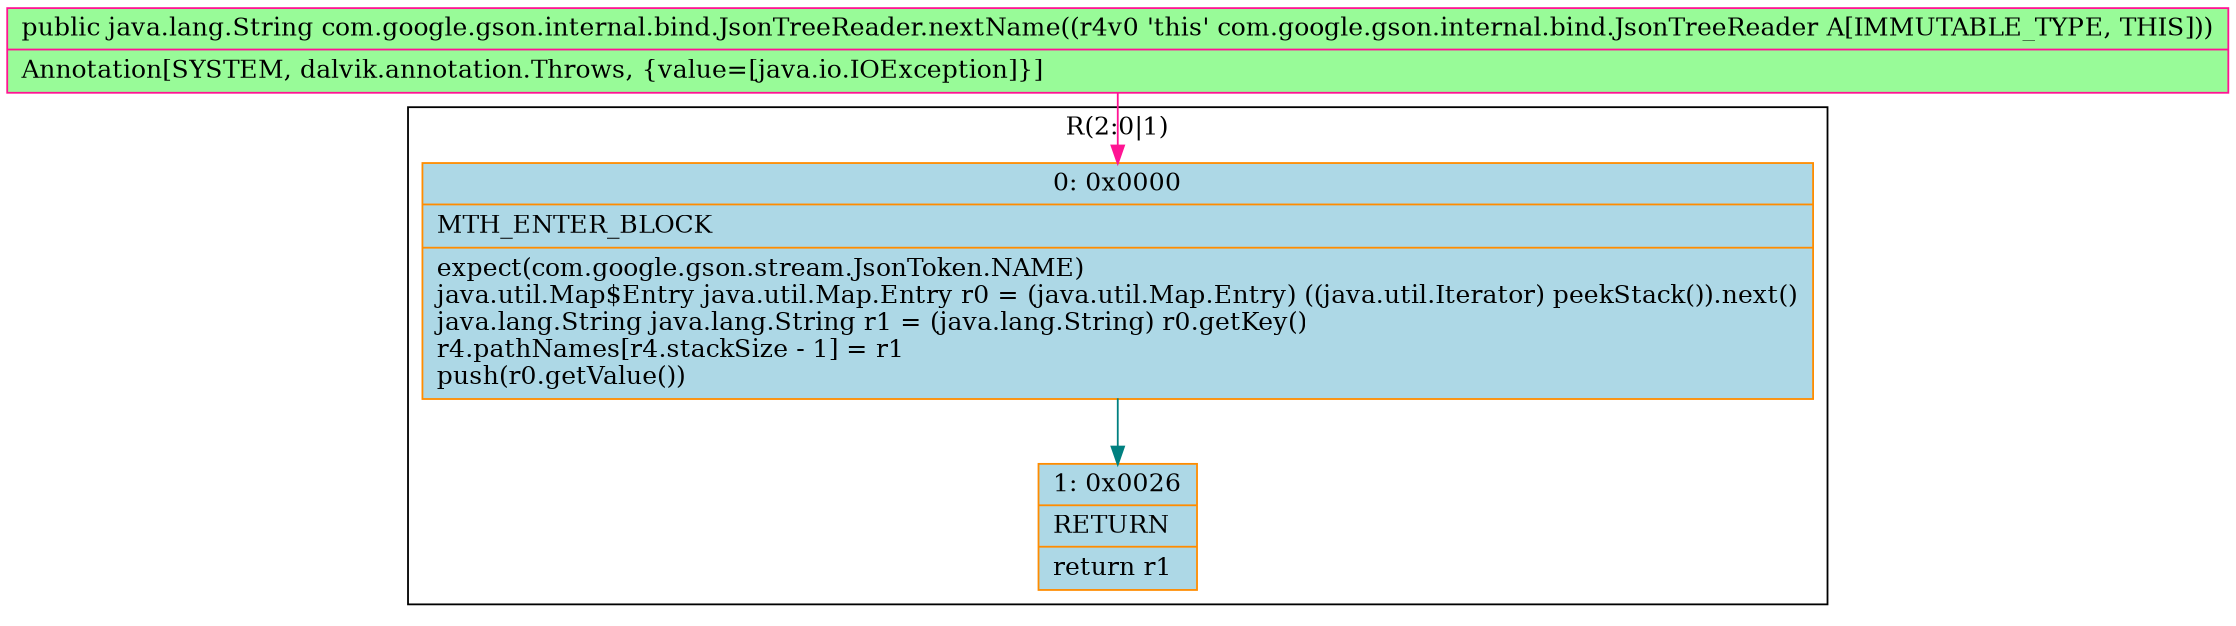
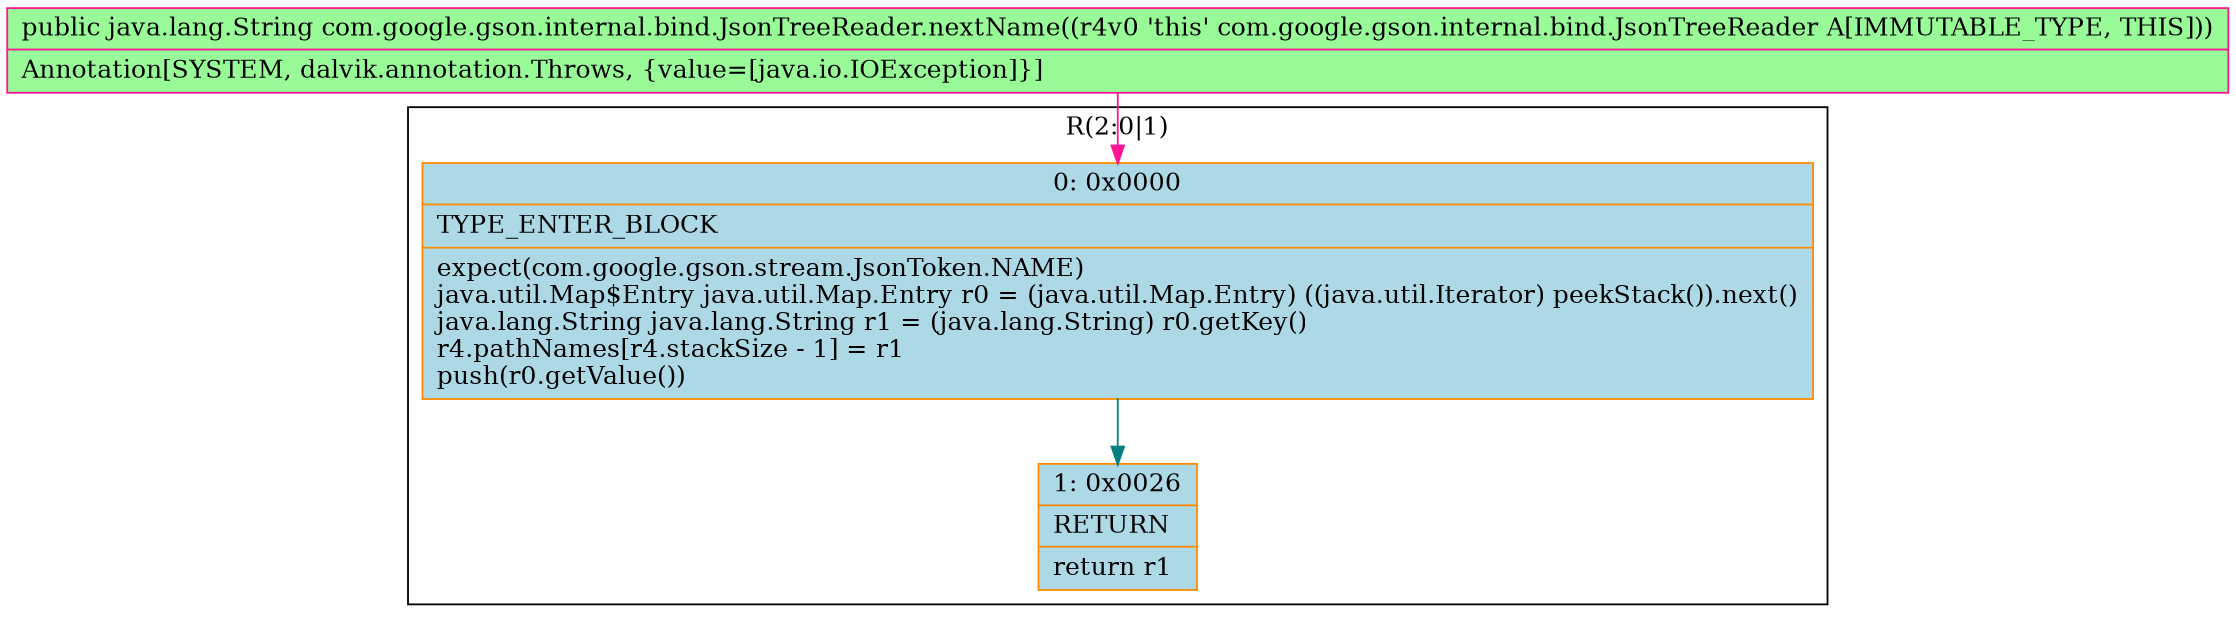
(576, 225) -> (578, 225)
